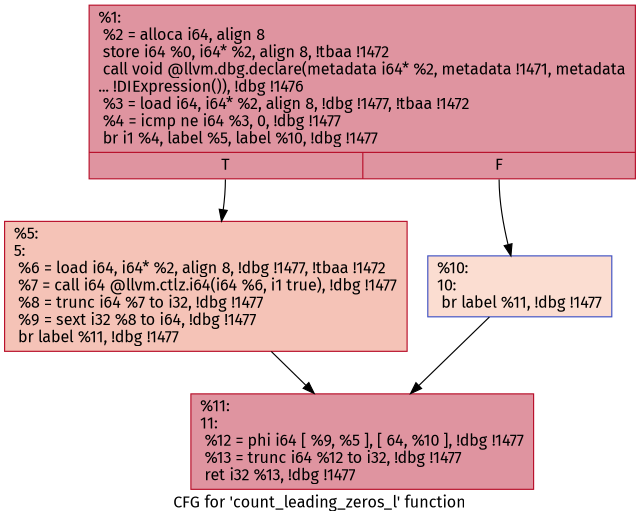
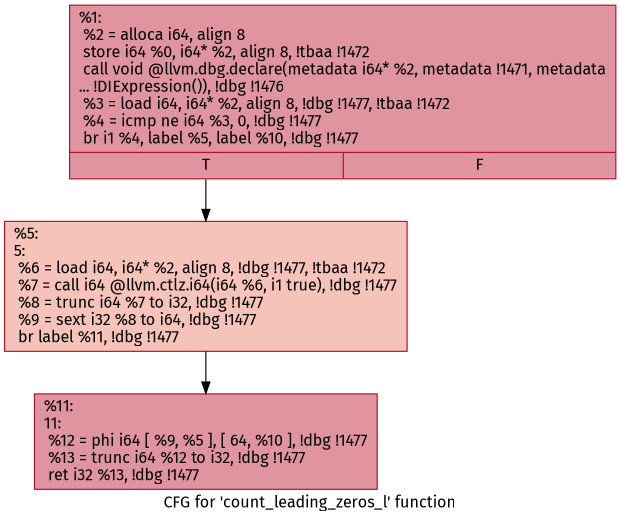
(520, 286) -> none
